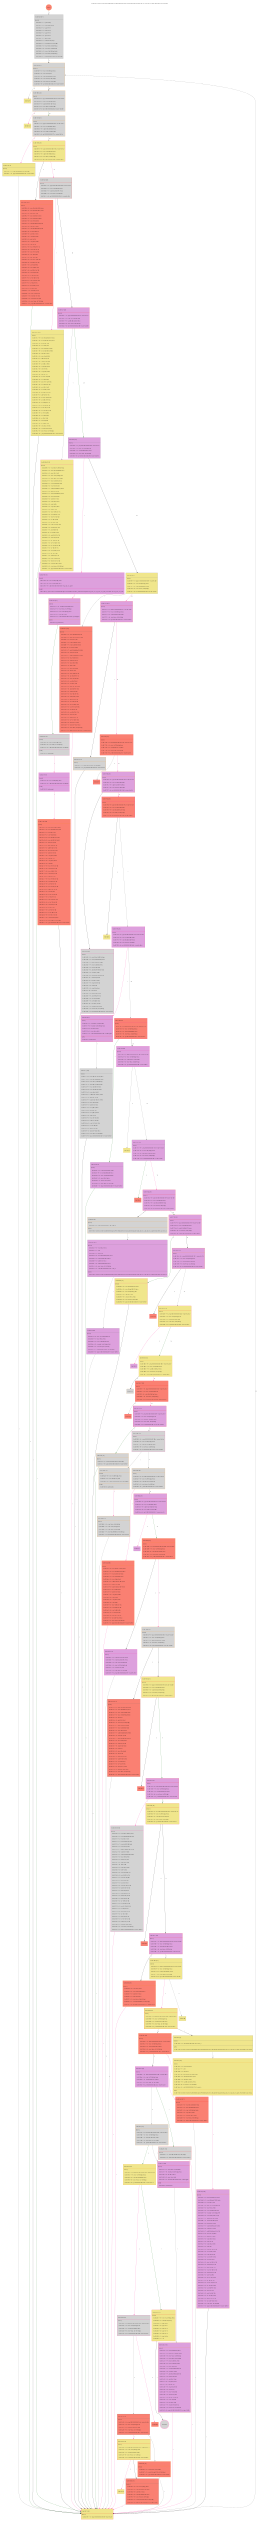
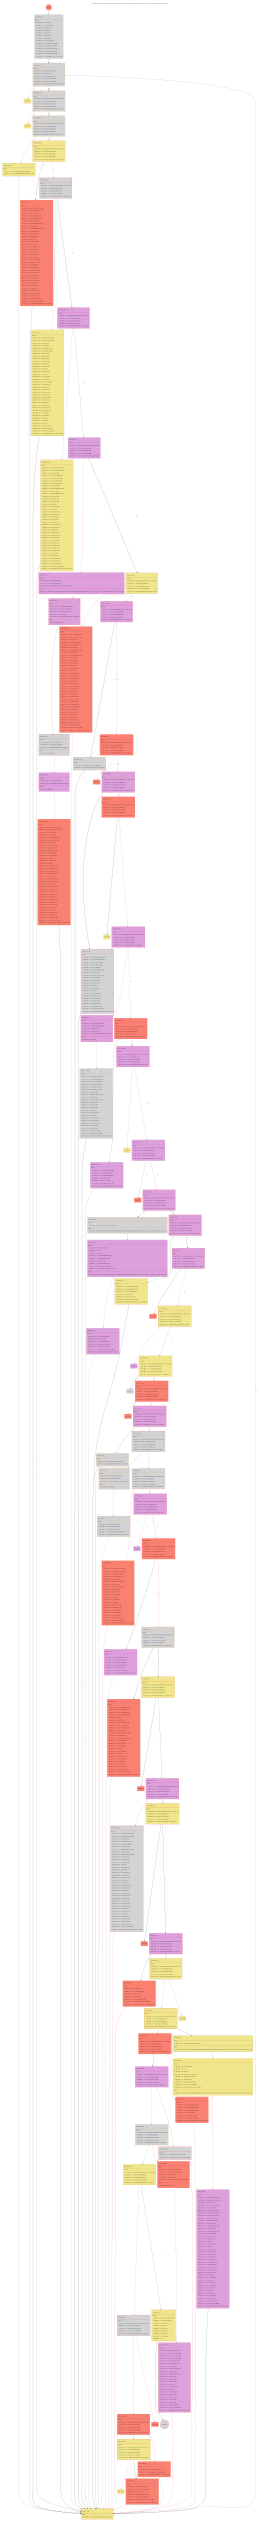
(174, 2175) -> (174, 2175)
